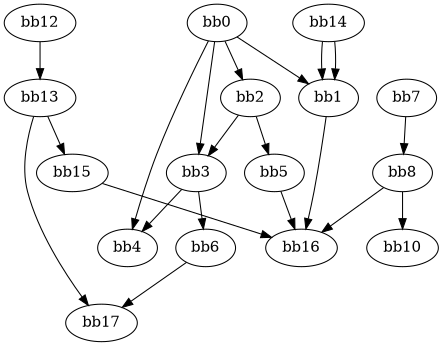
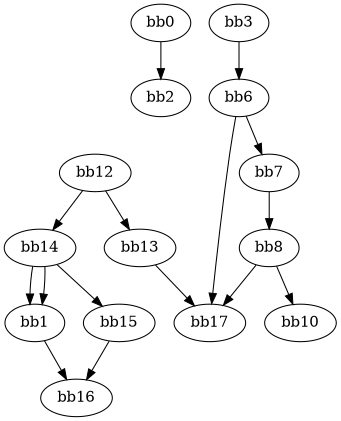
(268, 57) -> none
(207, 93) -> none
(54, 130) -> (76, 282)
none -> (252, 130)
(227, 131) -> none
(274, 173) -> none
none -> (71, 206)
(357, 207) -> (243, 281)
(128, 248) -> none
